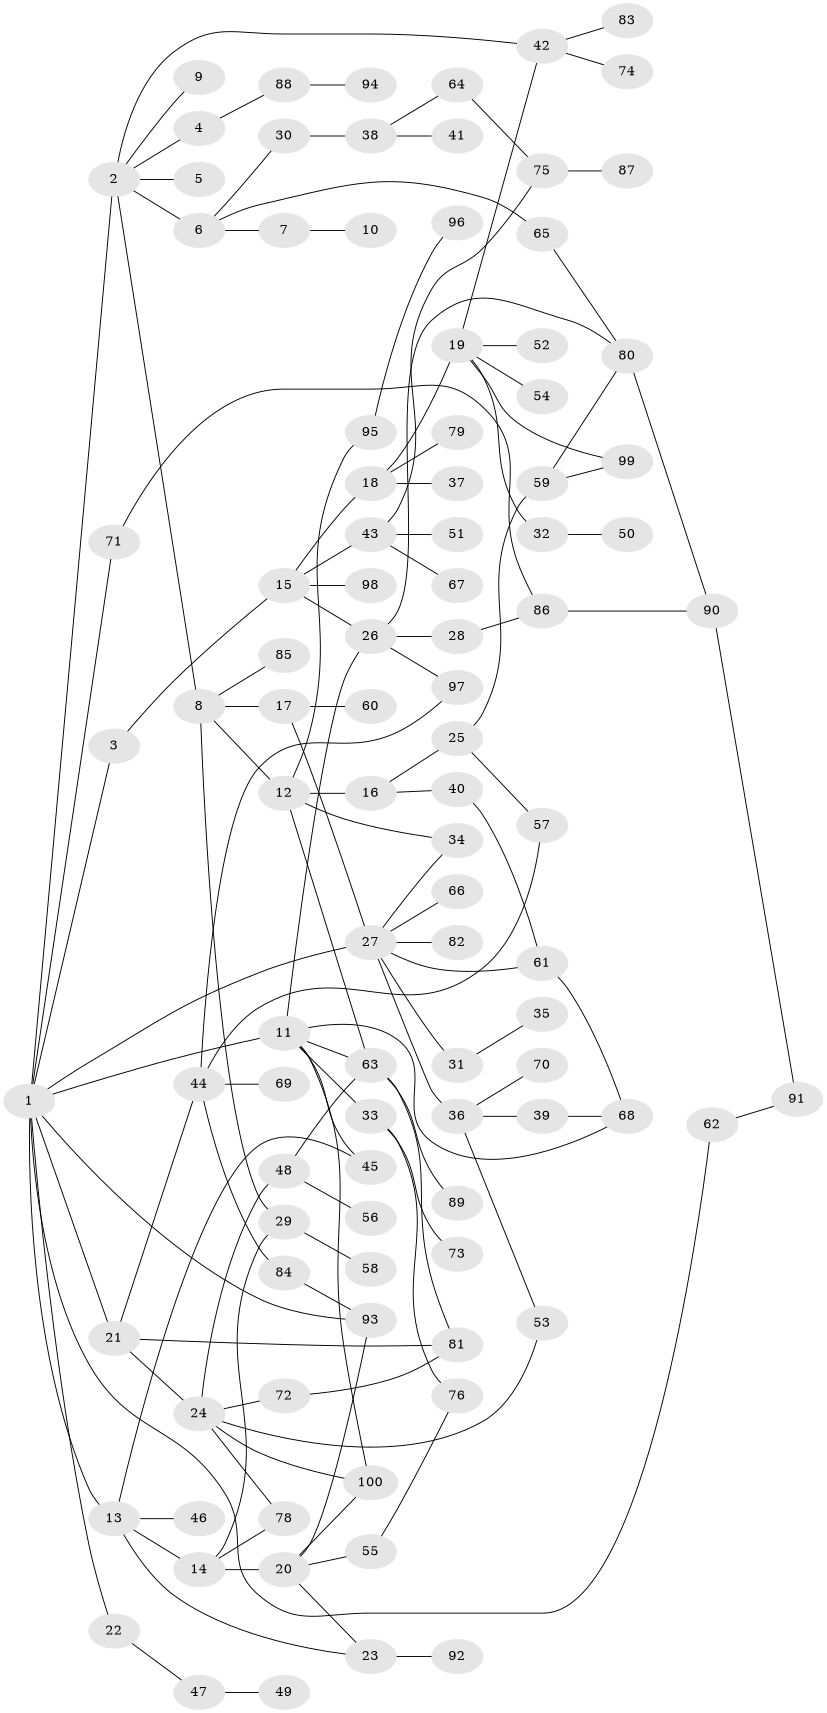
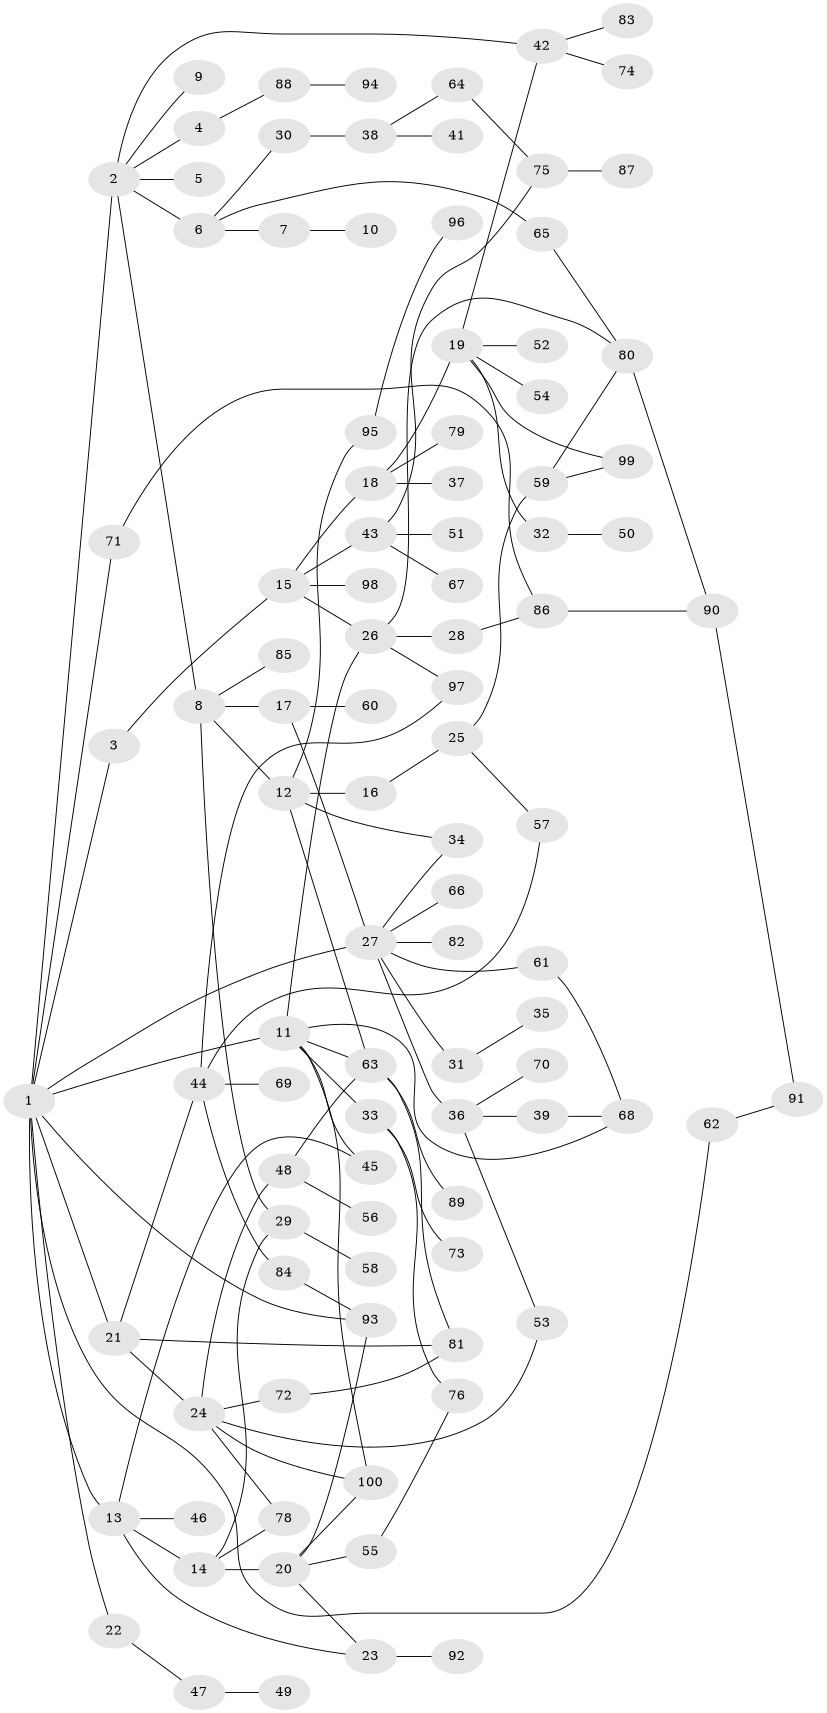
(457, 790) -> none
